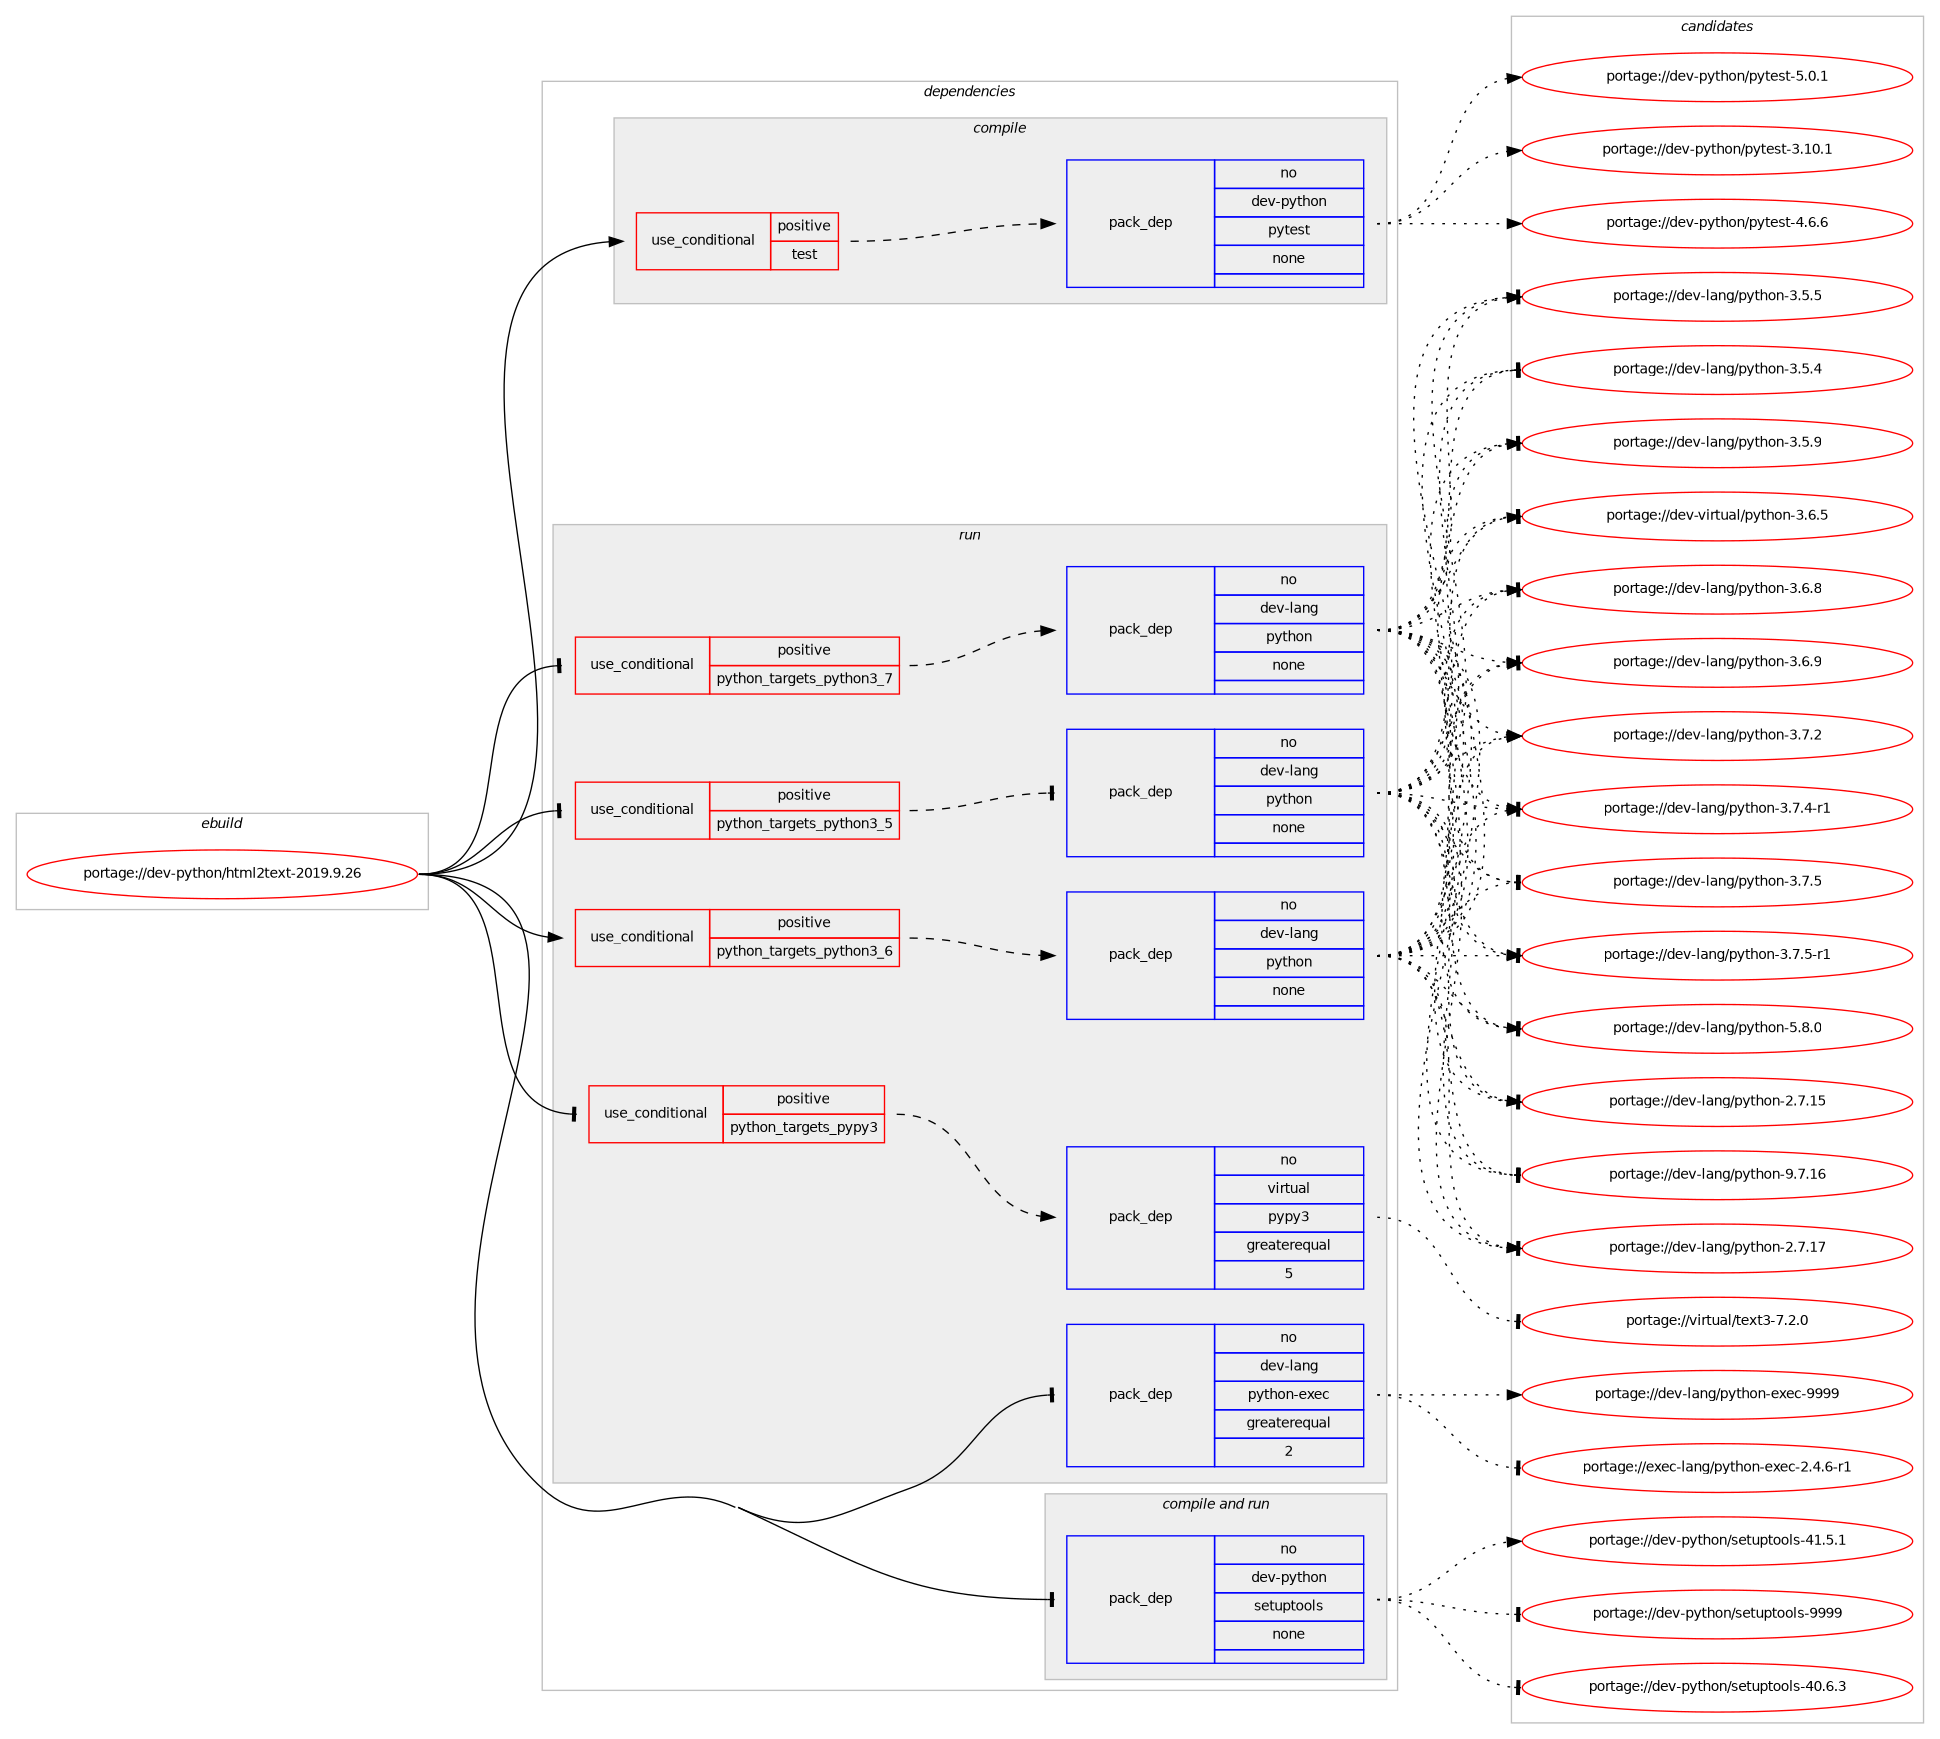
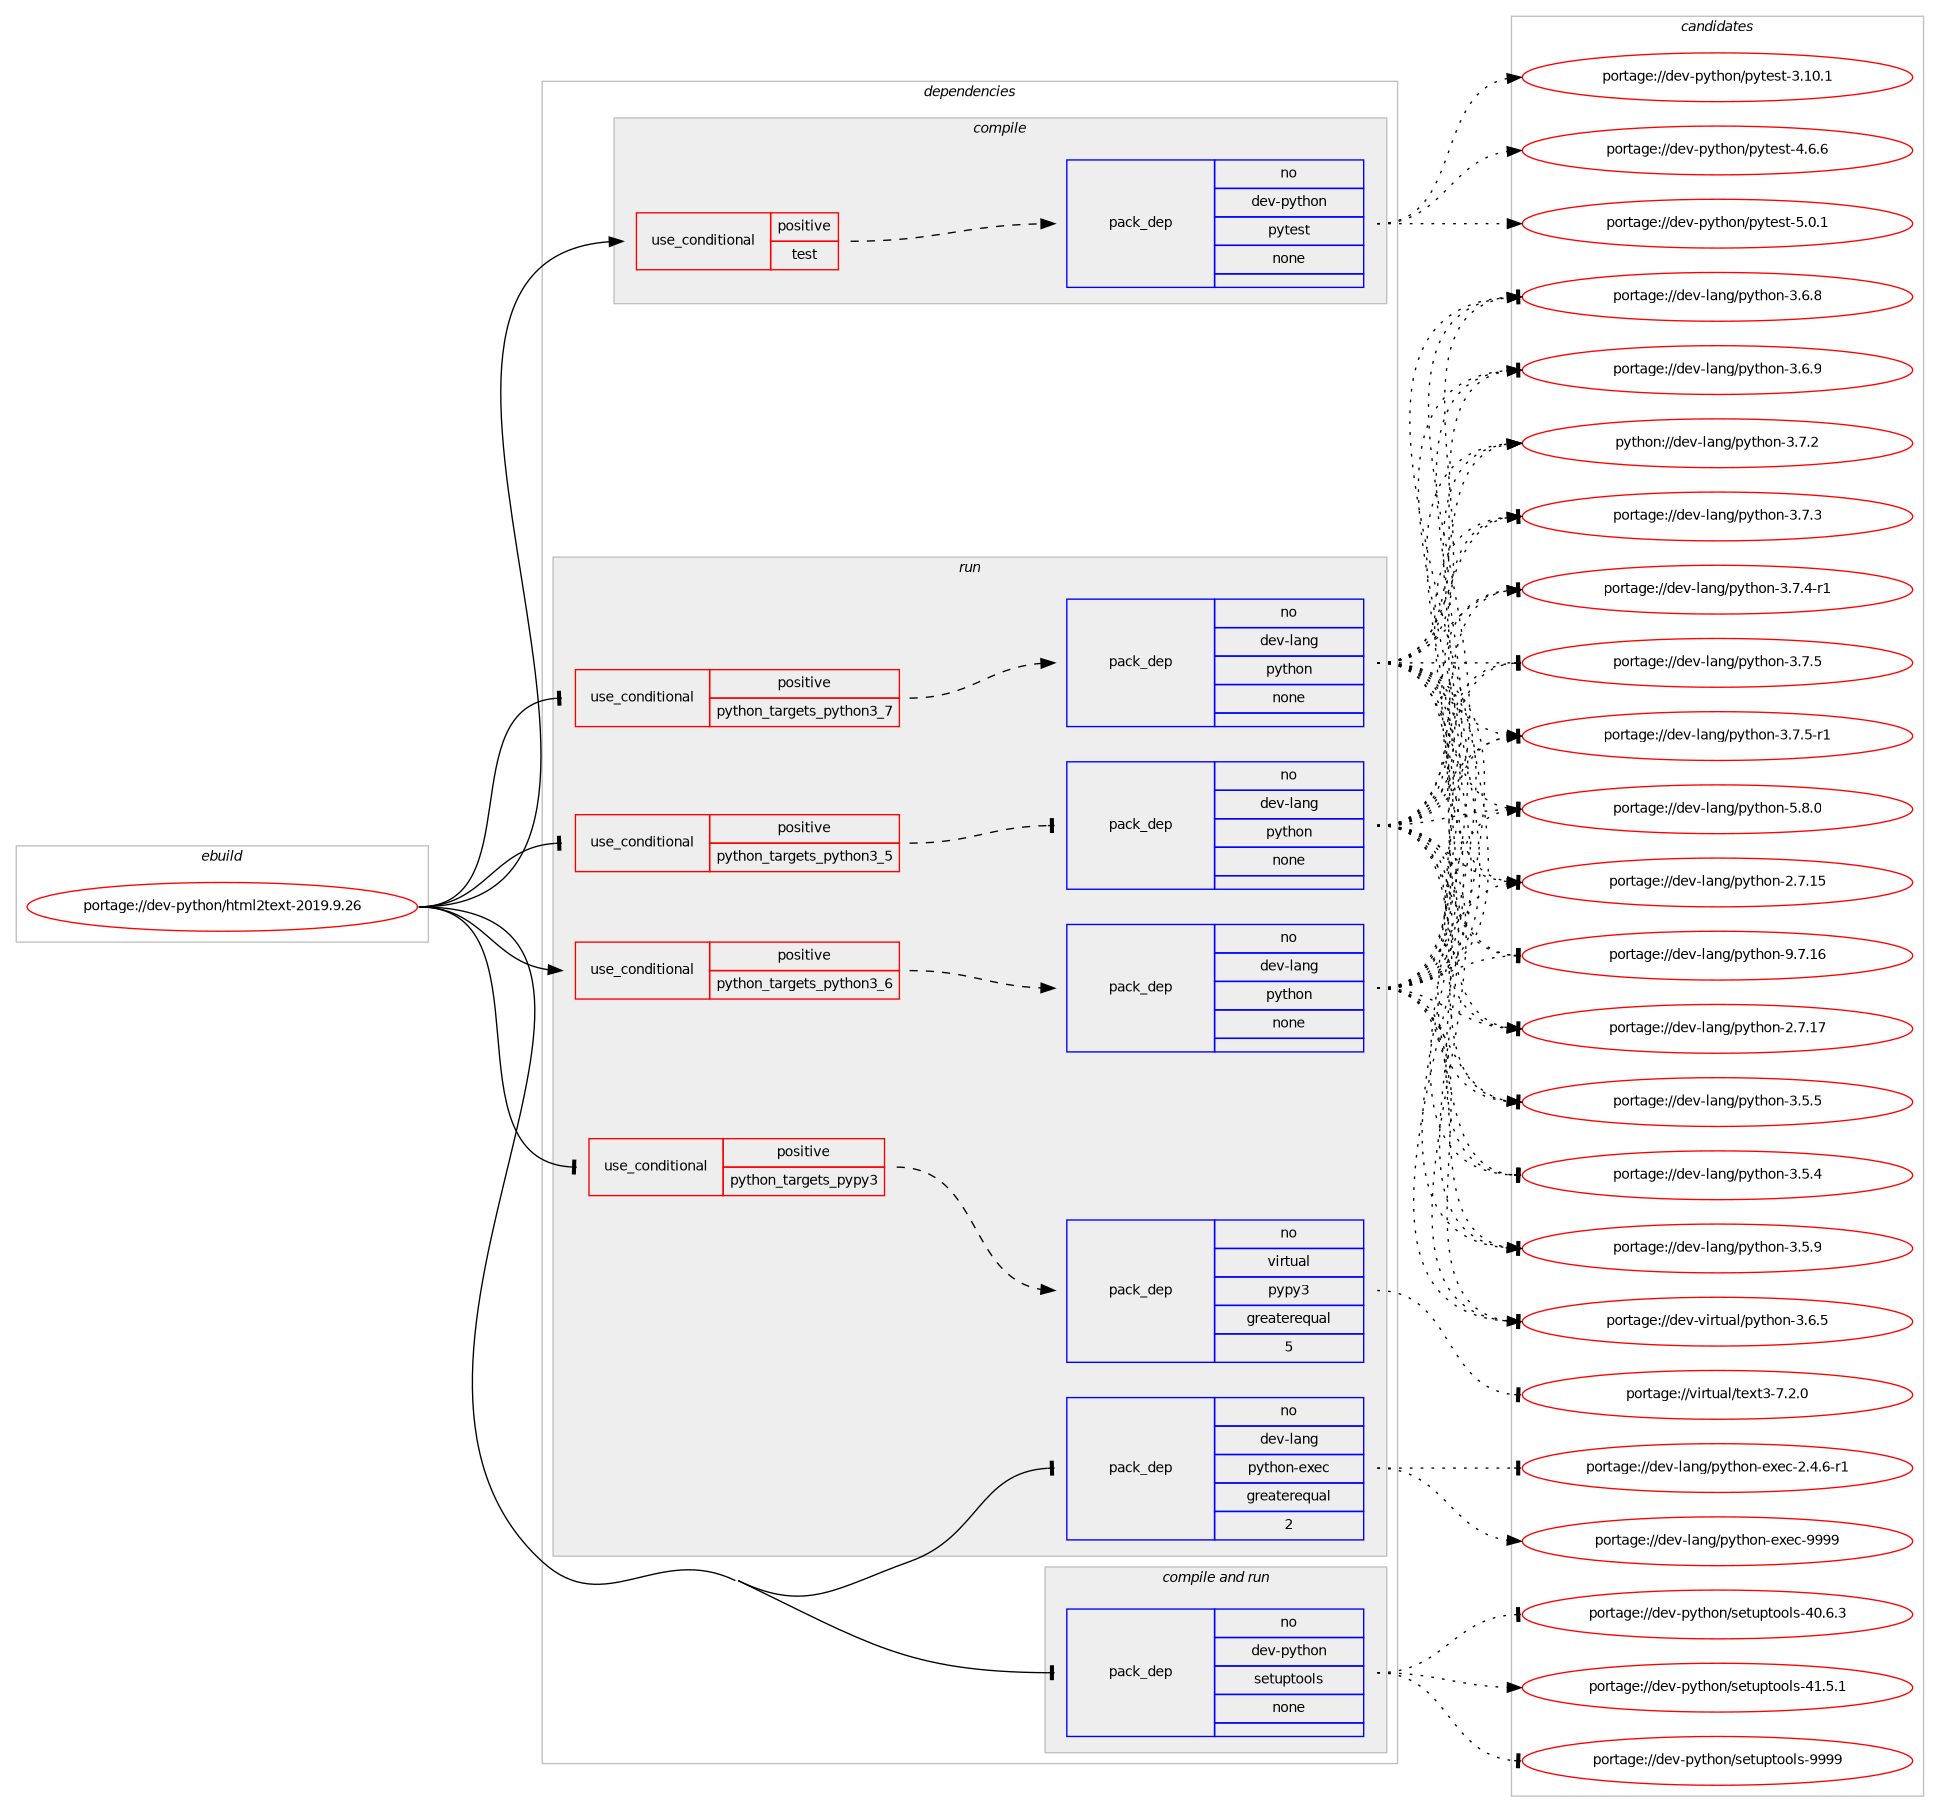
none -> (1717, 516)
(1717, 736) -> (1717, 443)
(1717, 1468) -> (1717, 1468)
